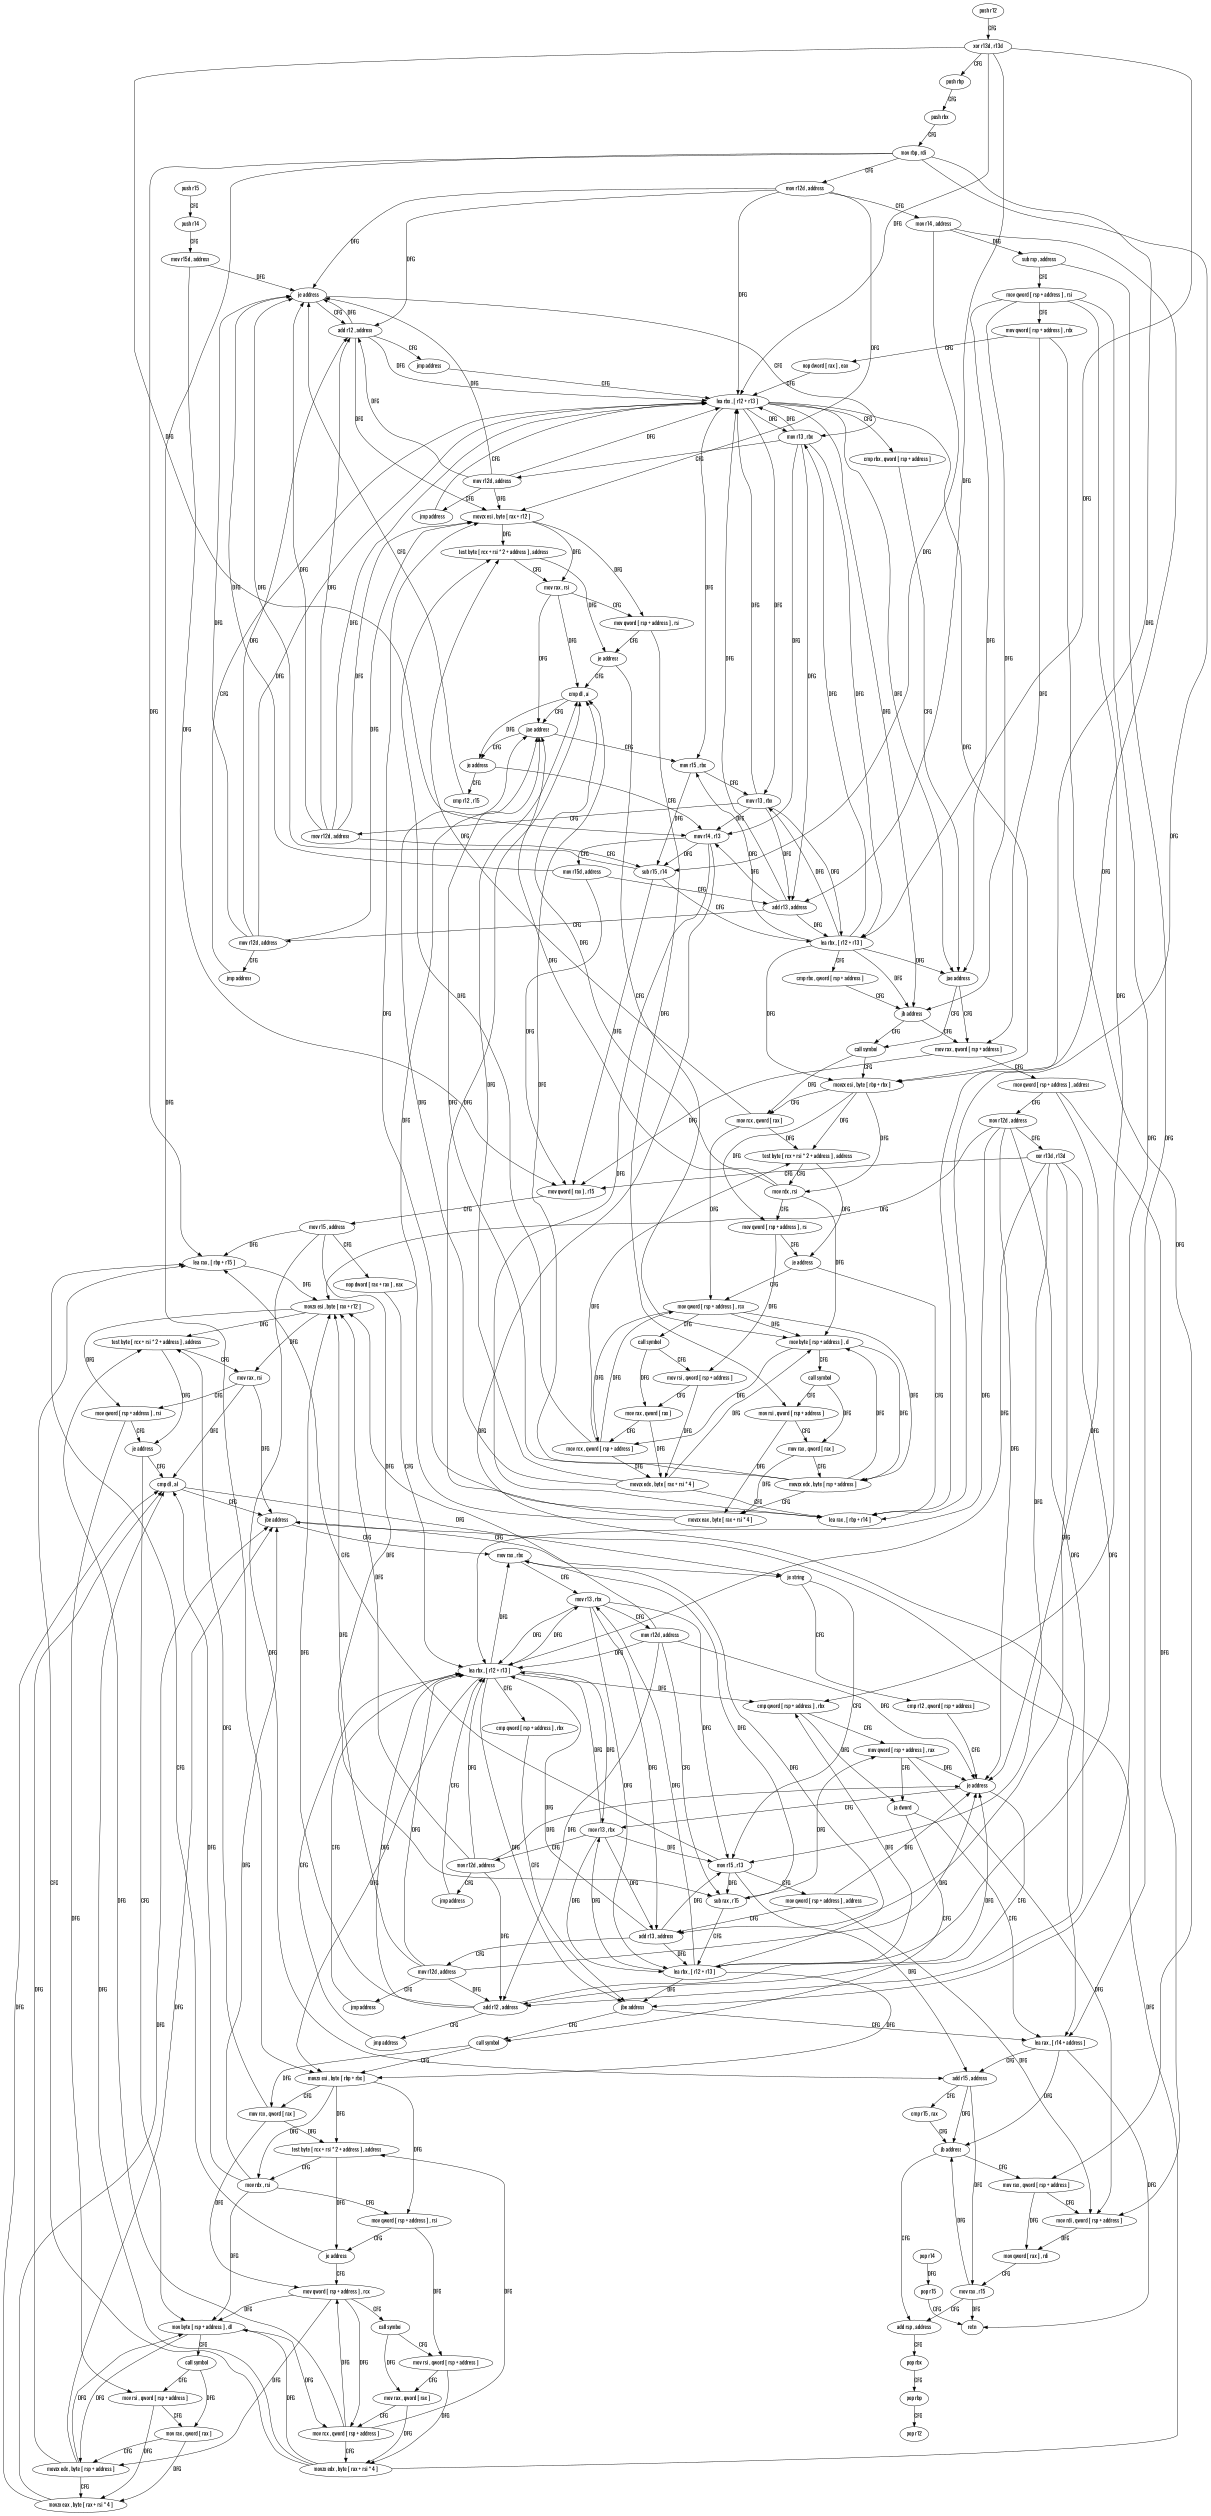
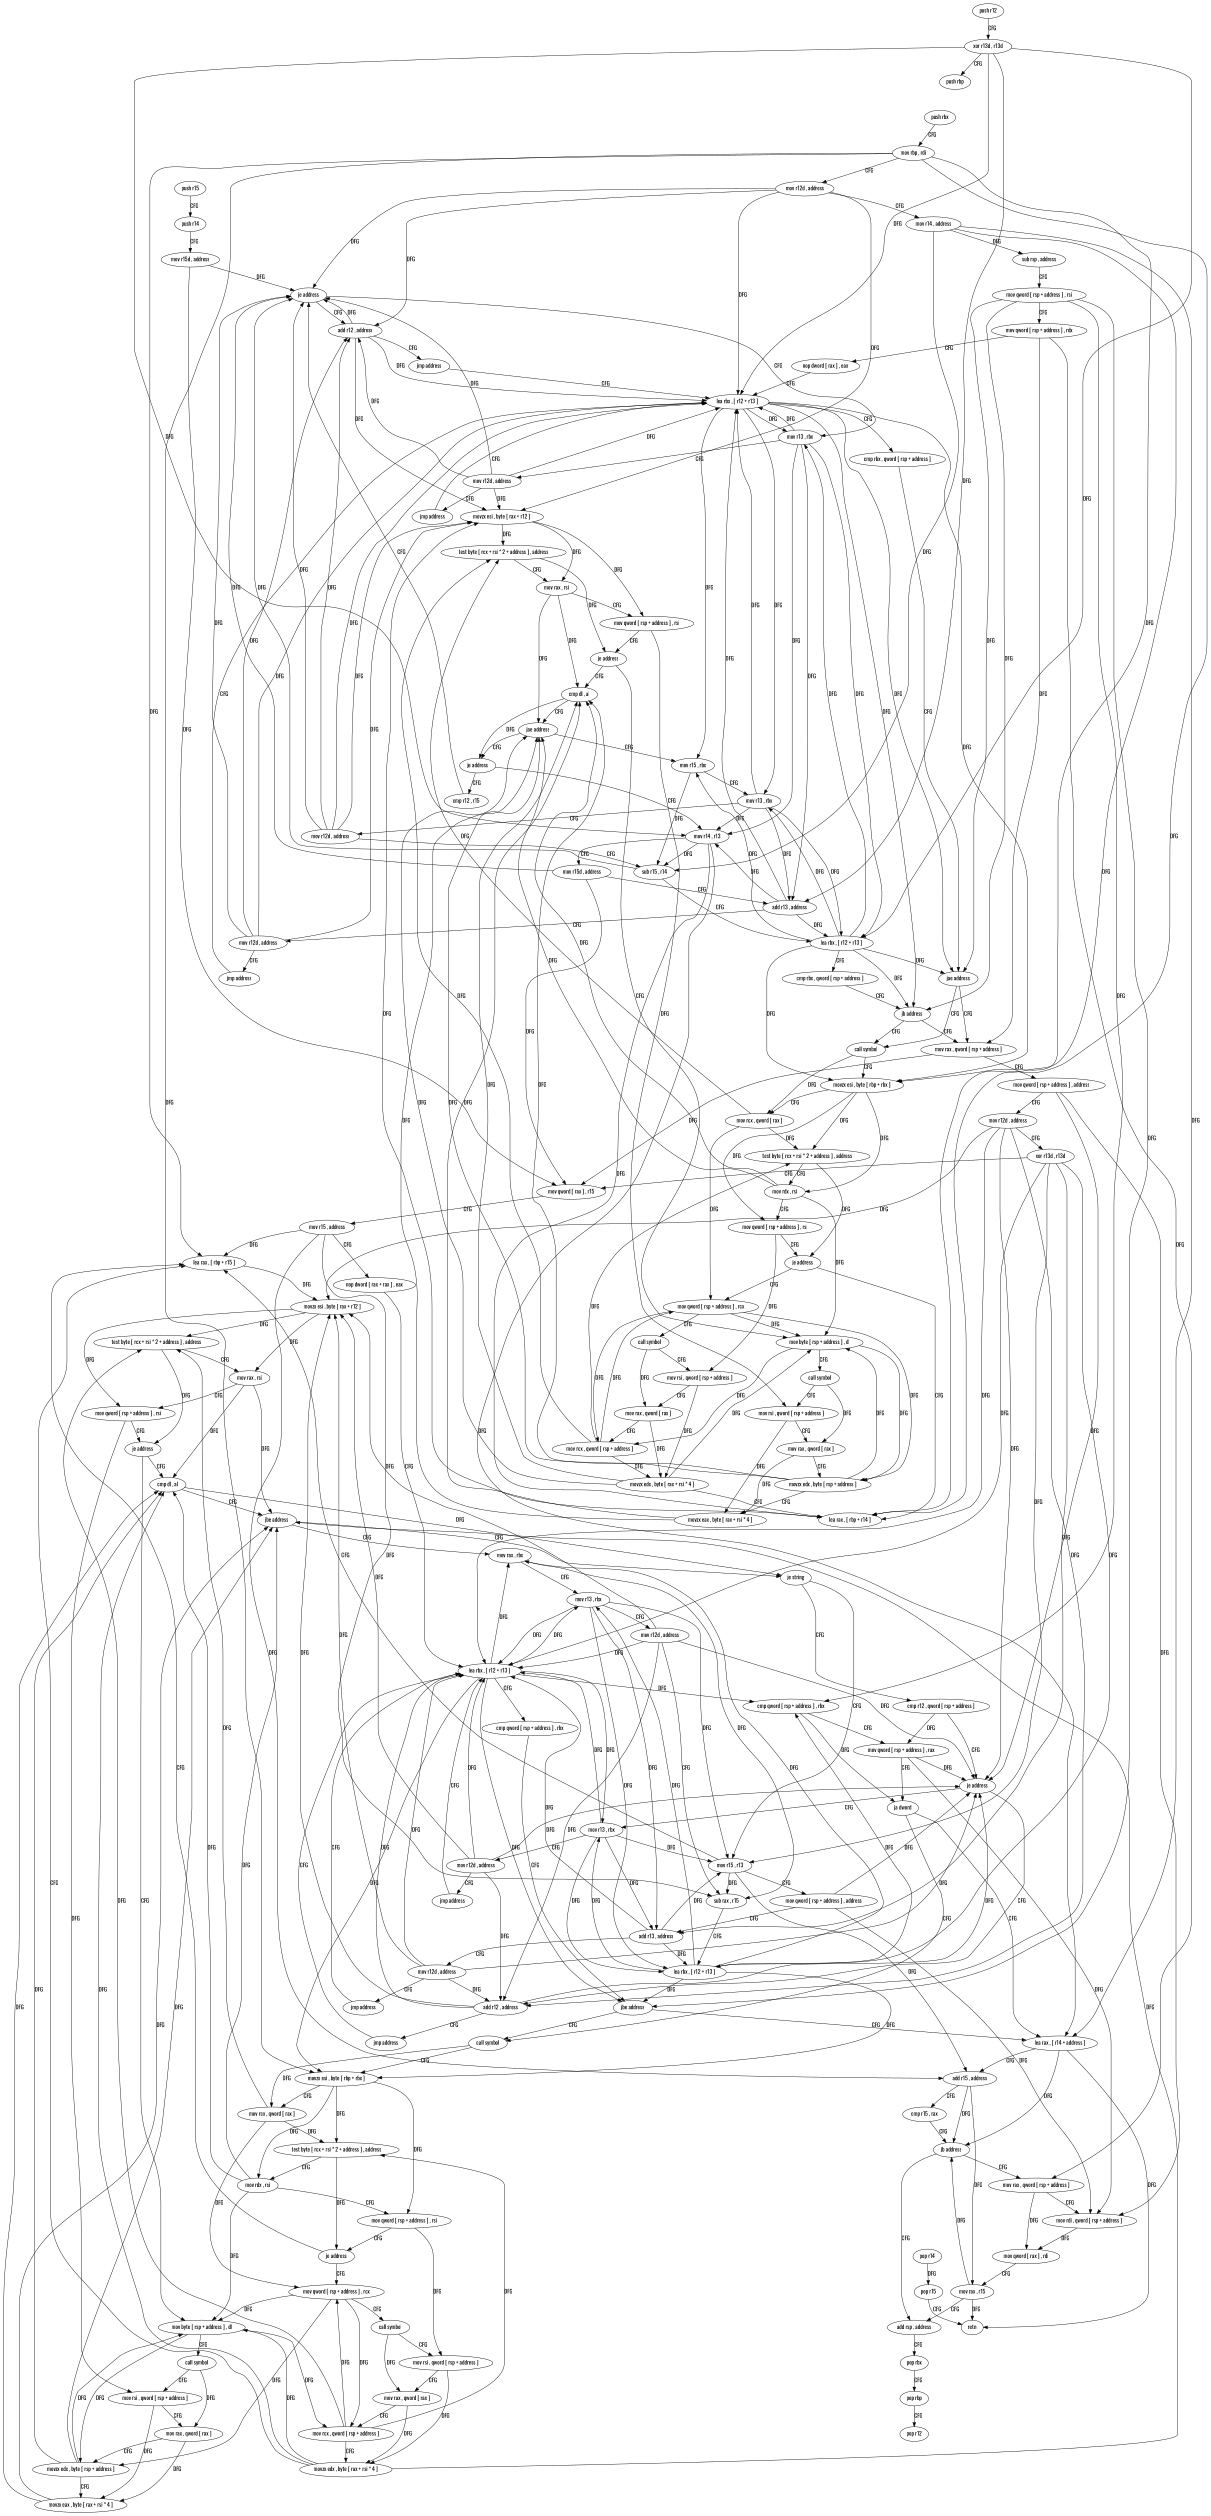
(948, 98) -> none
(613, 1030) -> none
(1165, 1134) -> (1192, 1059)
(817, 1839) -> (923, 1727)
